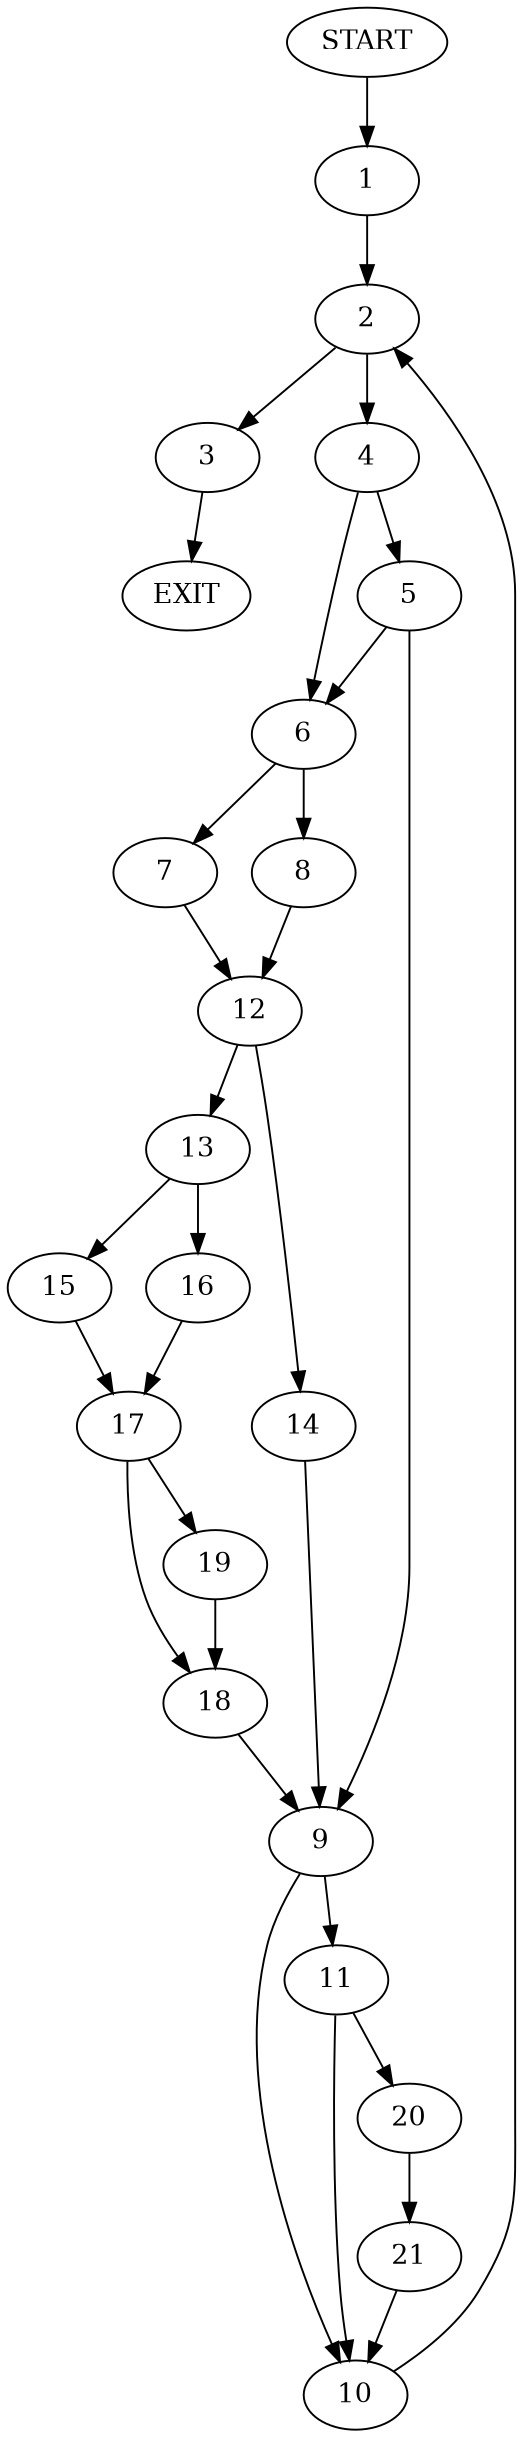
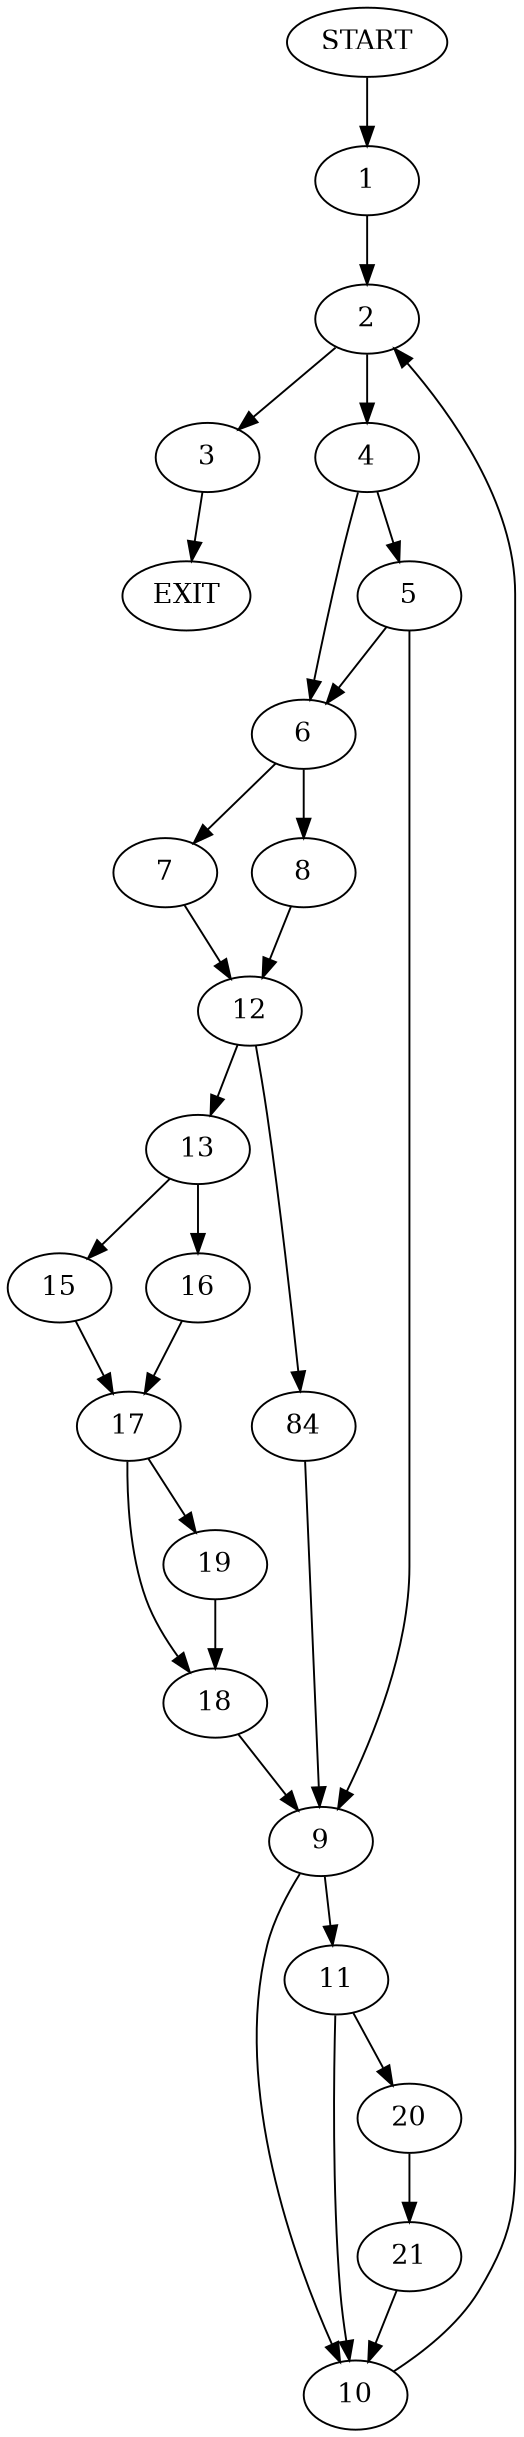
(304, 1426) -> (304, 1426)
